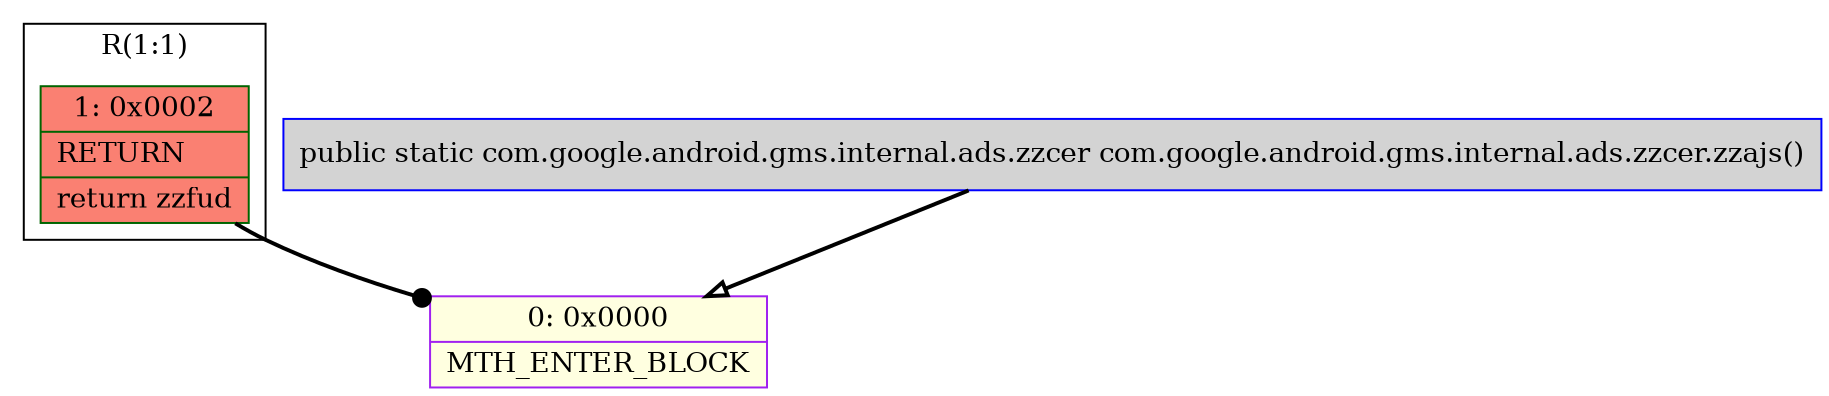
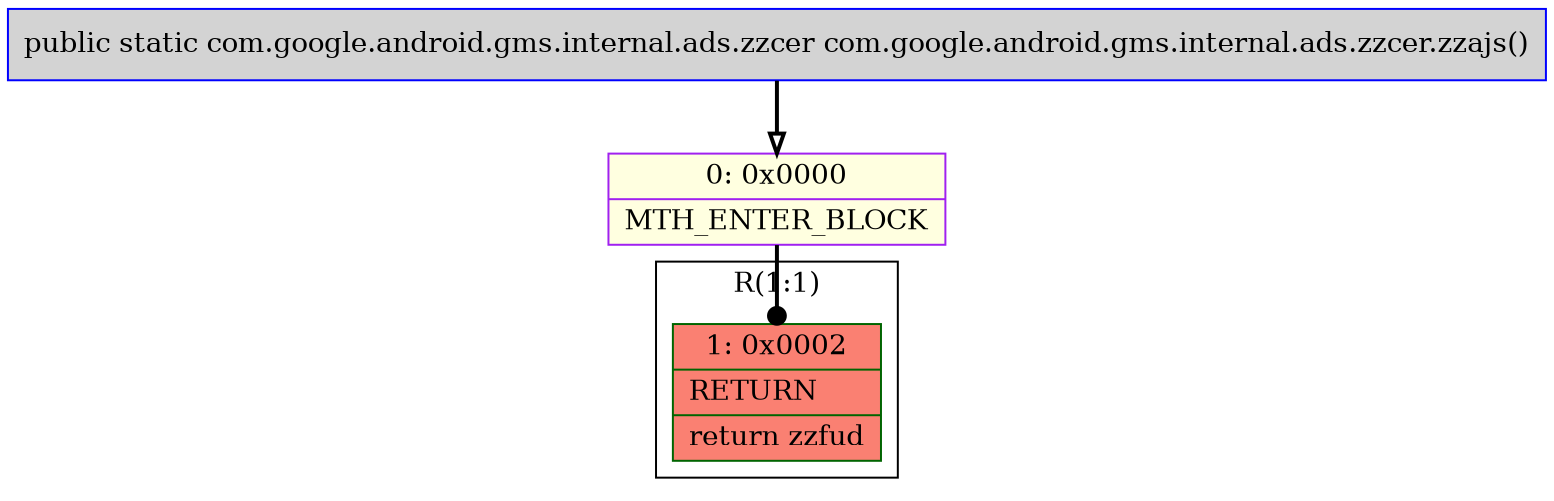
(323, 264) -> (777, 276)
